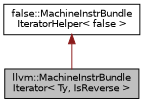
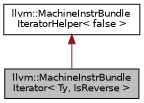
(72, 20) -> (72, 20)
